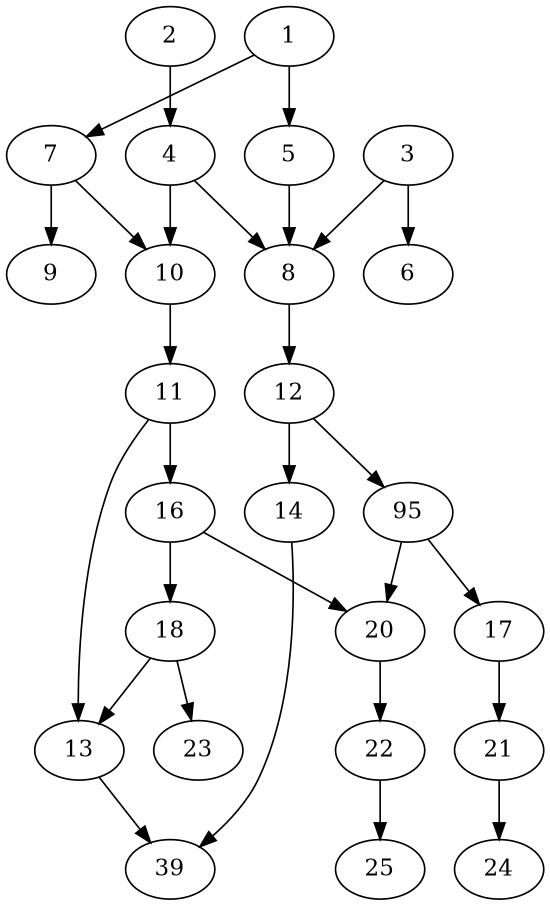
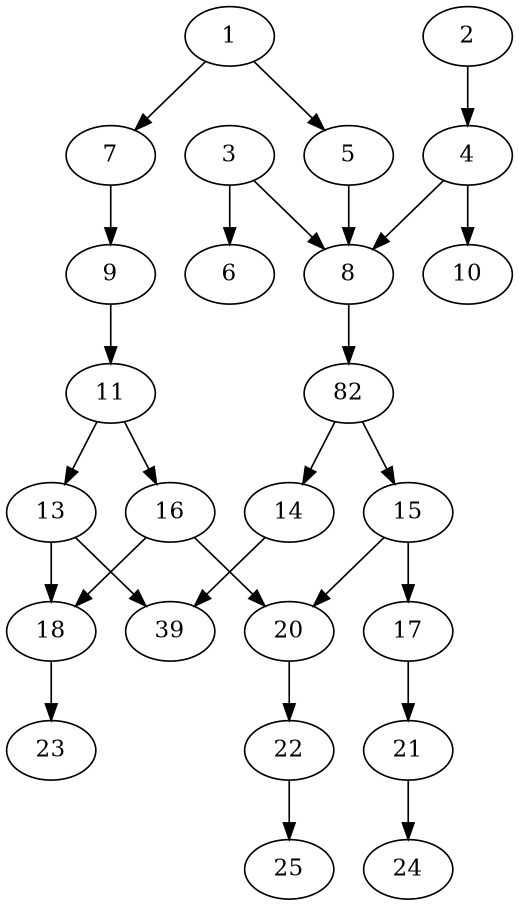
(105, 209) -> none
(170, 326) -> (111, 326)
(289, 393) -> (349, 393)
(408, 512) -> (408, 512)
(130, 684) -> (51, 564)
